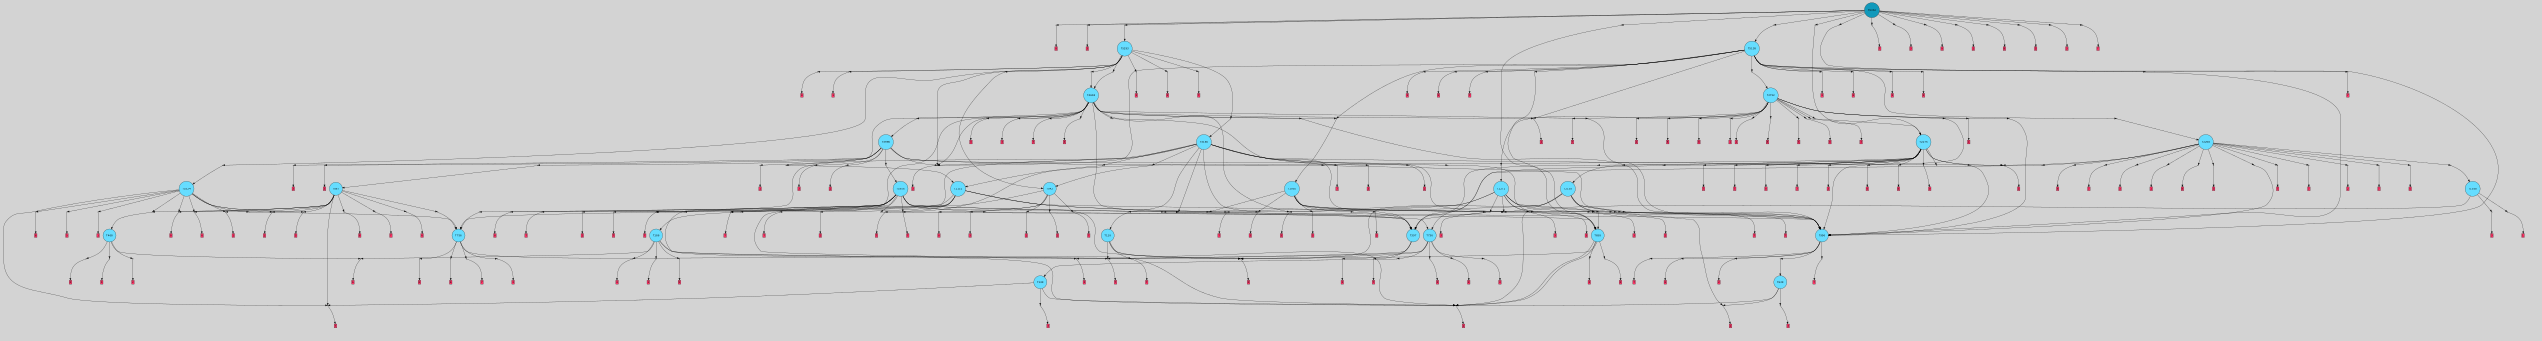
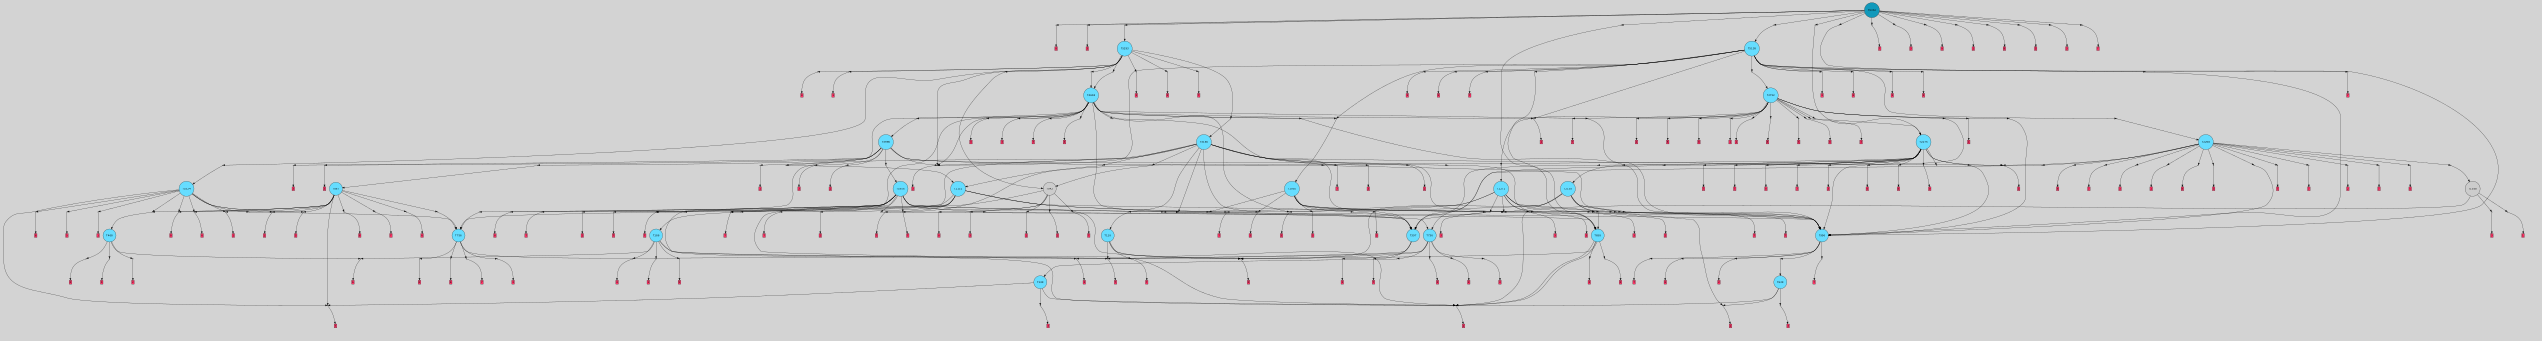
(1050, 189) -> (1050, 189)
(2473, 189) -> (2473, 189)
